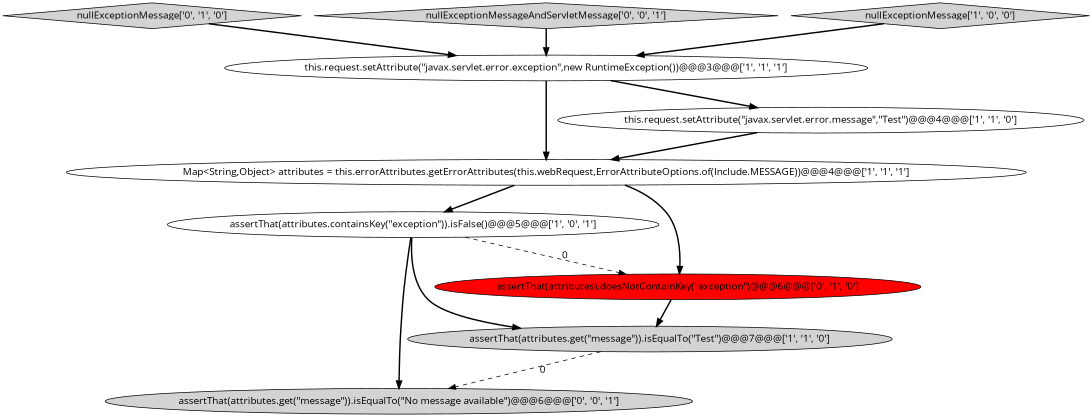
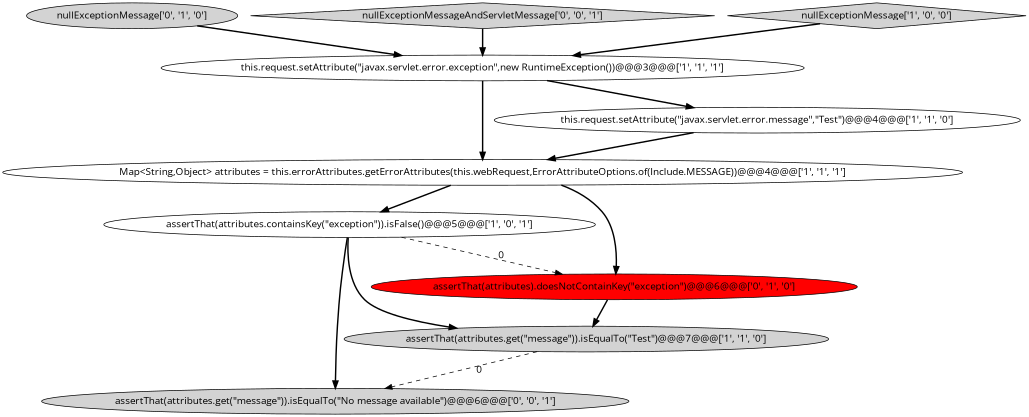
(152, 16) -> (132, 16)
